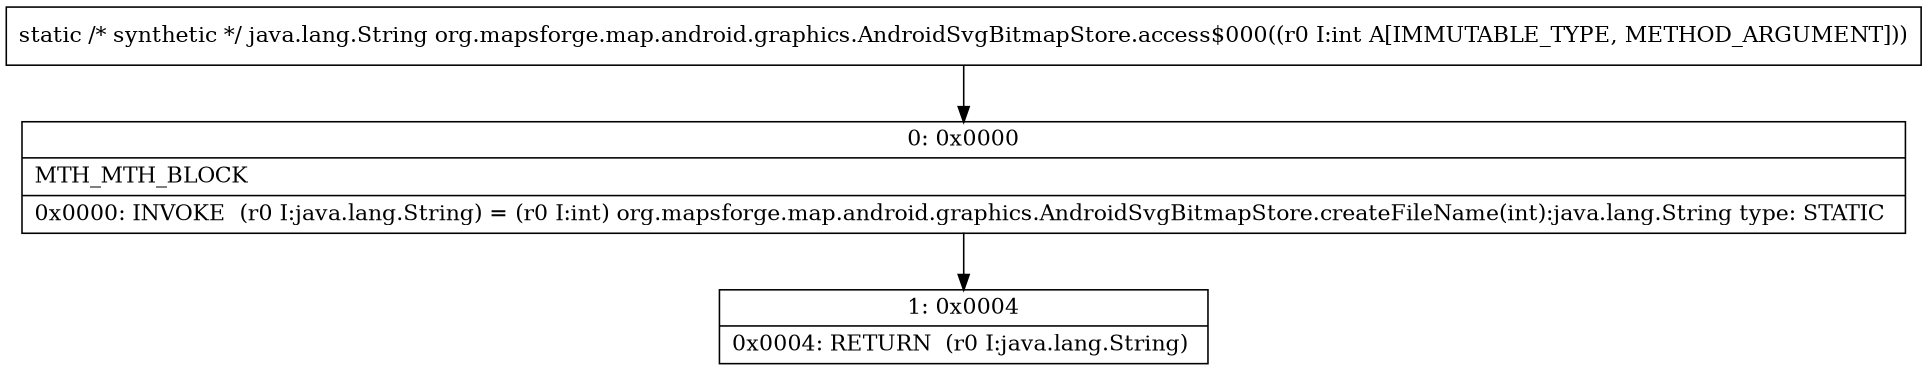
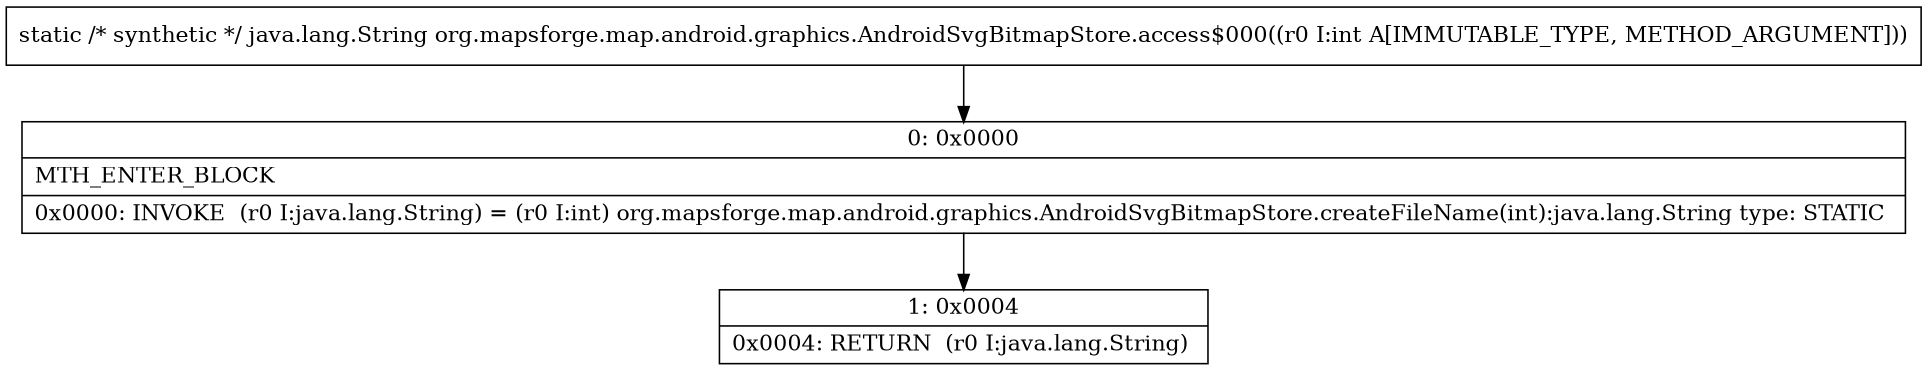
(141, 176) -> (156, 176)
